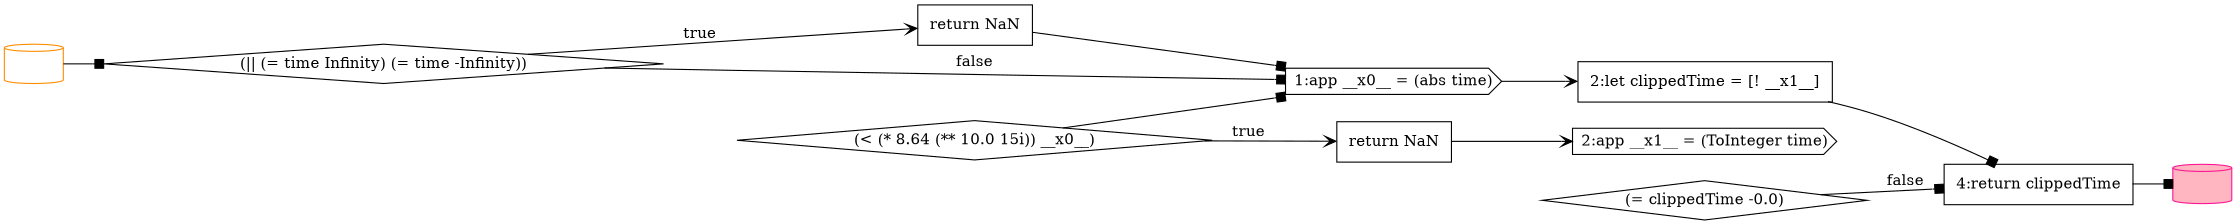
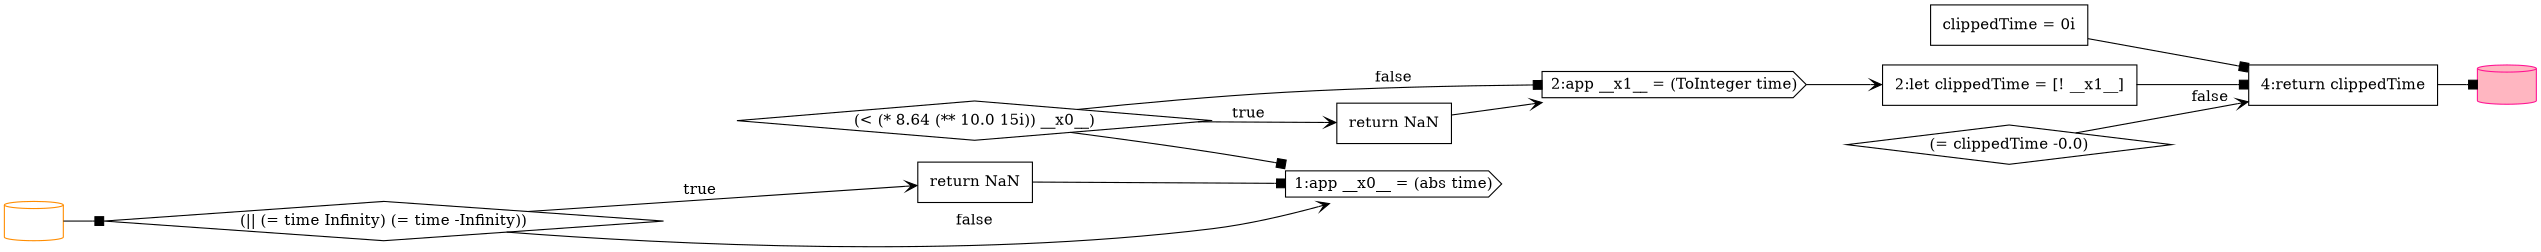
none -> (2009, 25)
(939, 74) -> (914, 246)
(1534, 81) -> (1838, 85)
none -> (1304, 91)
(1876, 192) -> (2156, 118)
